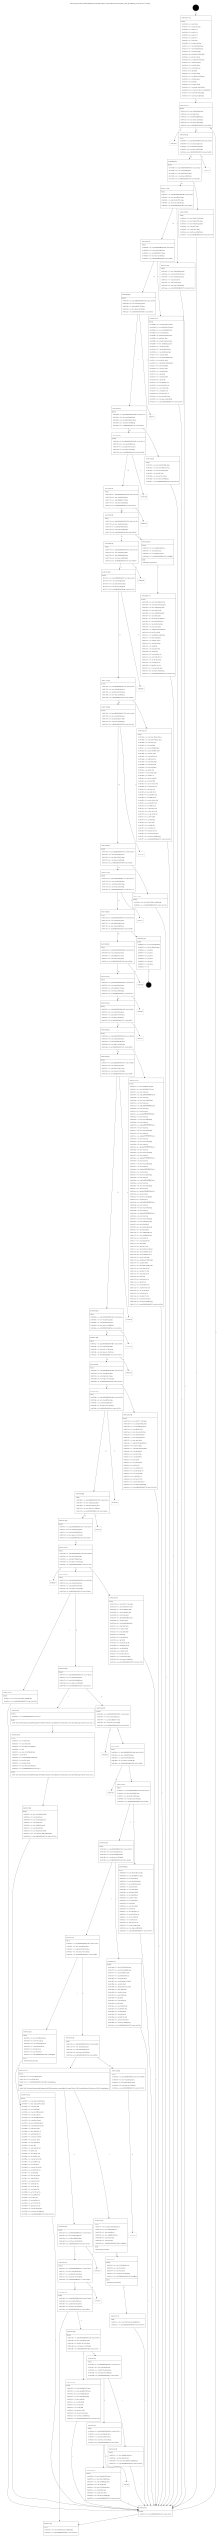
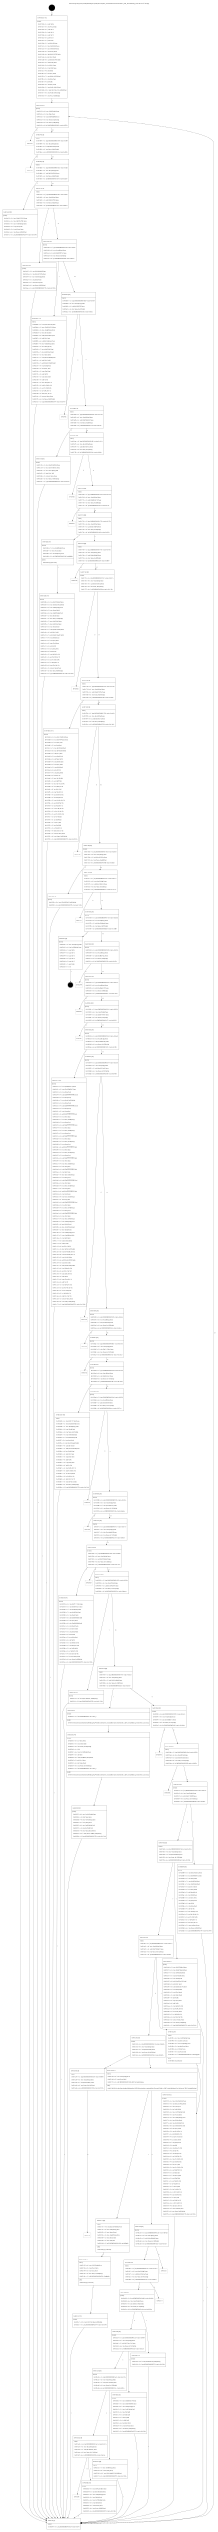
(109, 2520) -> (148, 2470)
